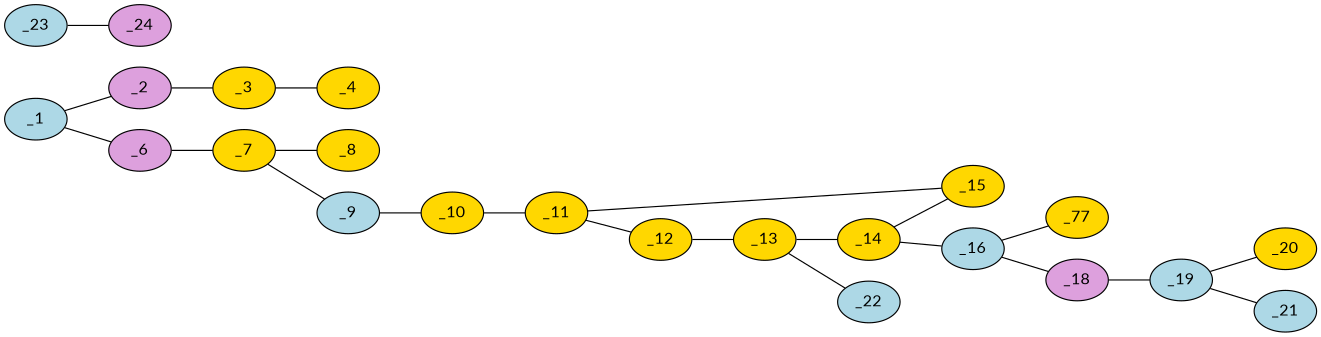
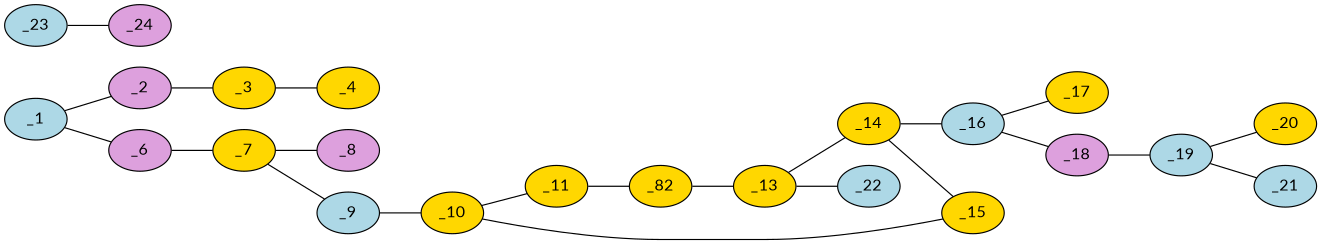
(348, 150) -> (348, 150)
(765, 200) -> (713, 239)
(1077, 218) -> (1077, 93)
(661, 239) -> (661, 186)
